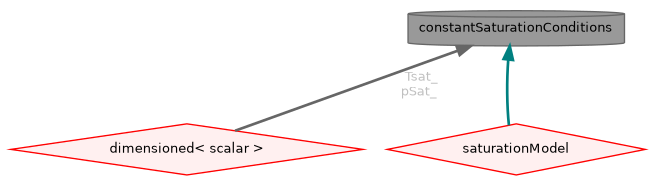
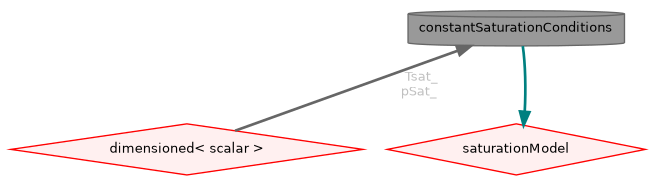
(507, 92) -> (525, 79)
